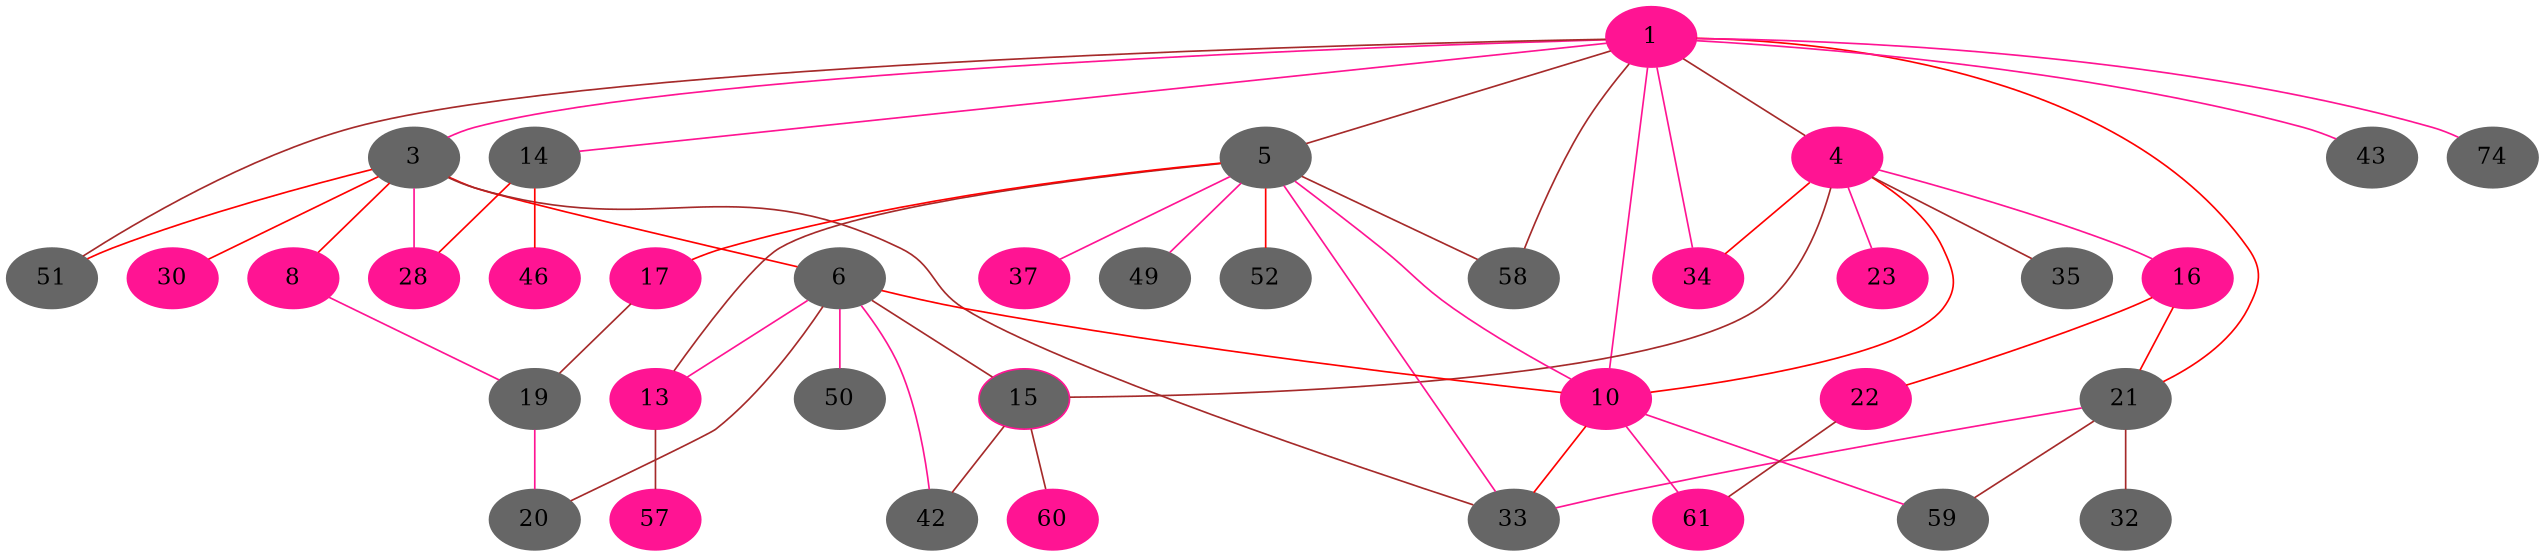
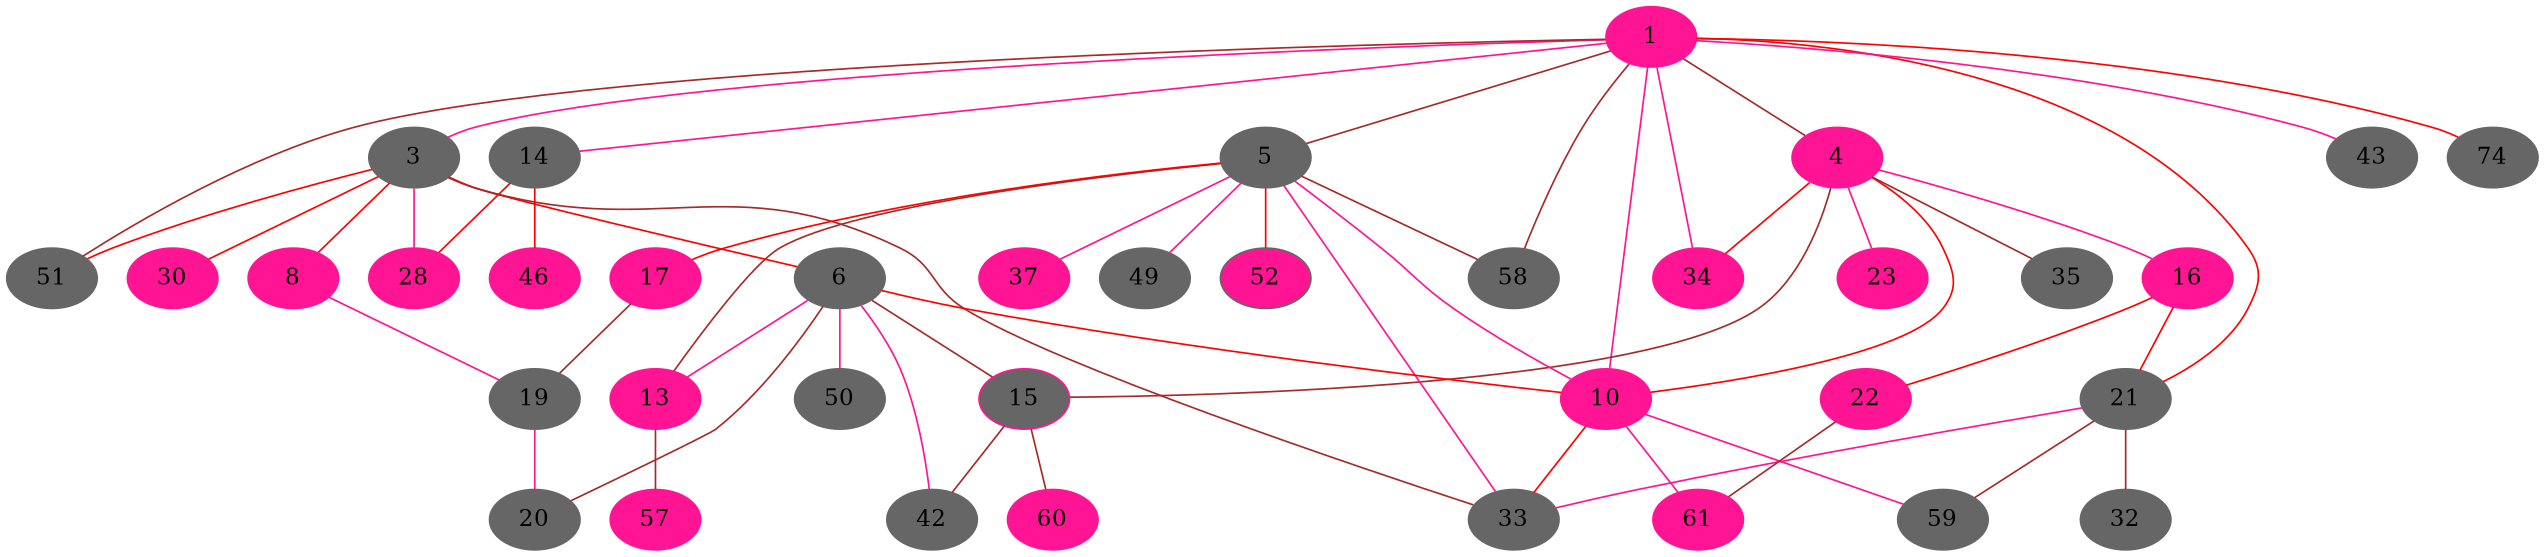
(2081, 62) -> (2081, 62)
(1266, 278) -> (1266, 278)
